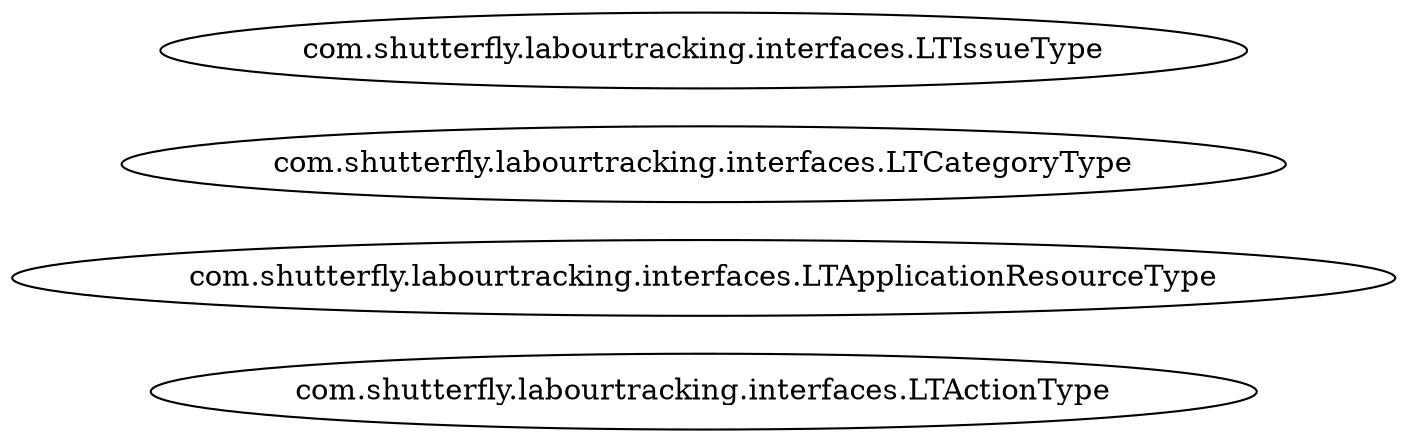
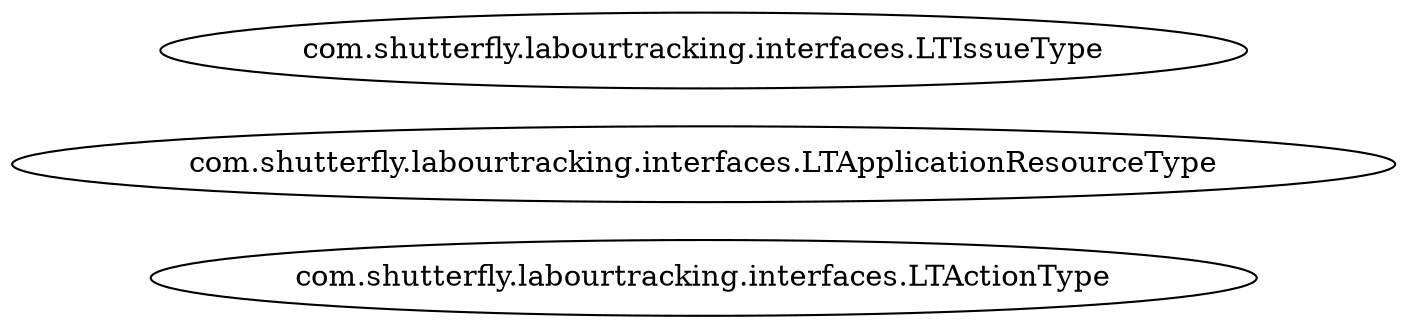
(704, 164) -> none
